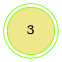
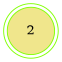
(31, 31) -> (31, 31)
